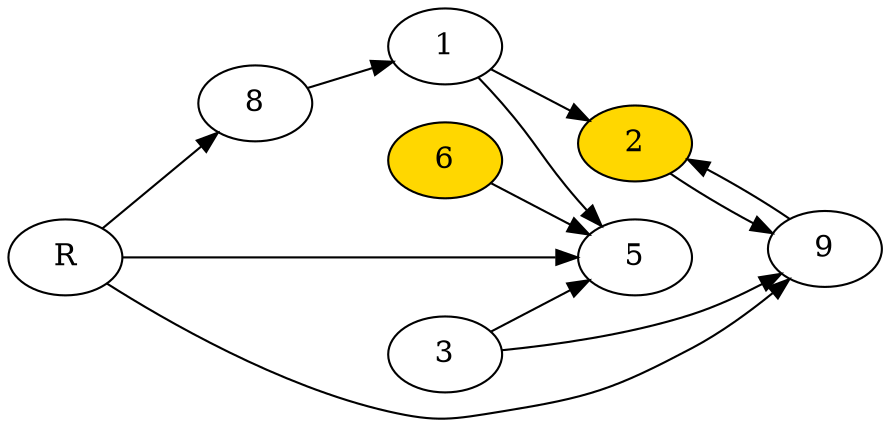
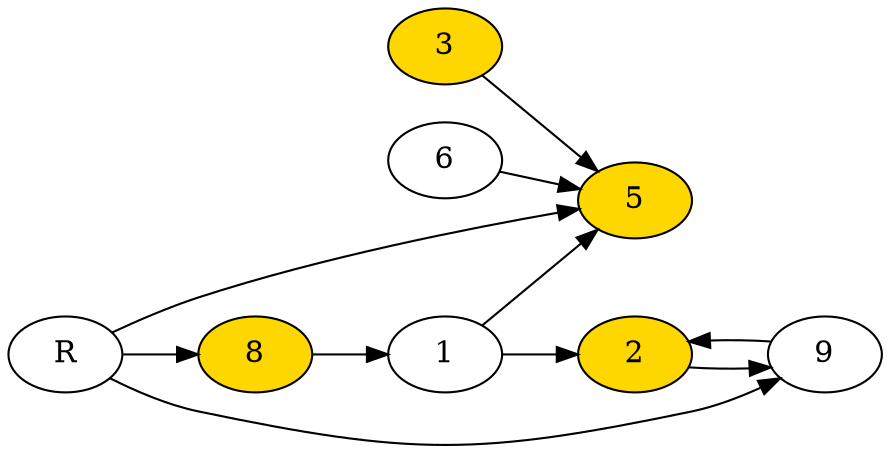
(255, 103) -> (255, 354)
(445, 160) -> (445, 160)
(635, 257) -> (635, 200)
(635, 329) -> none
(445, 354) -> (445, 46)
